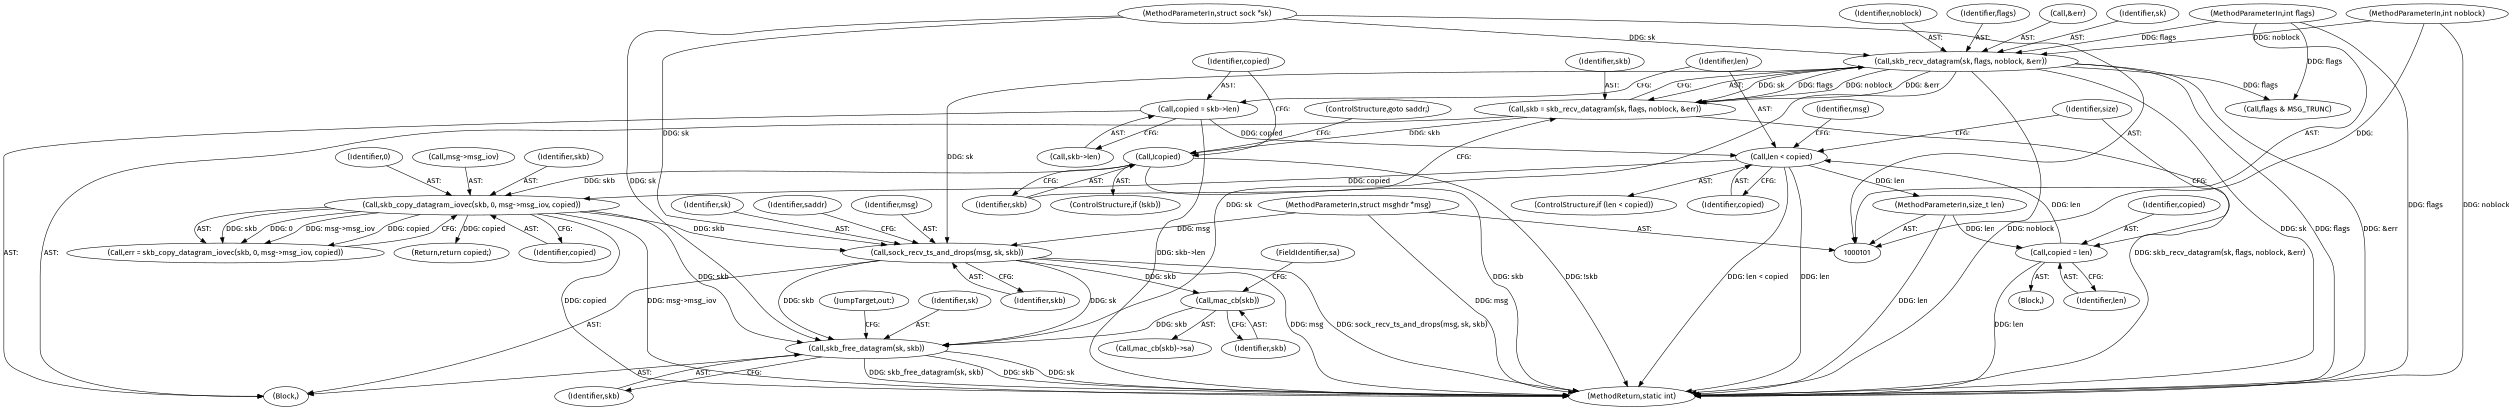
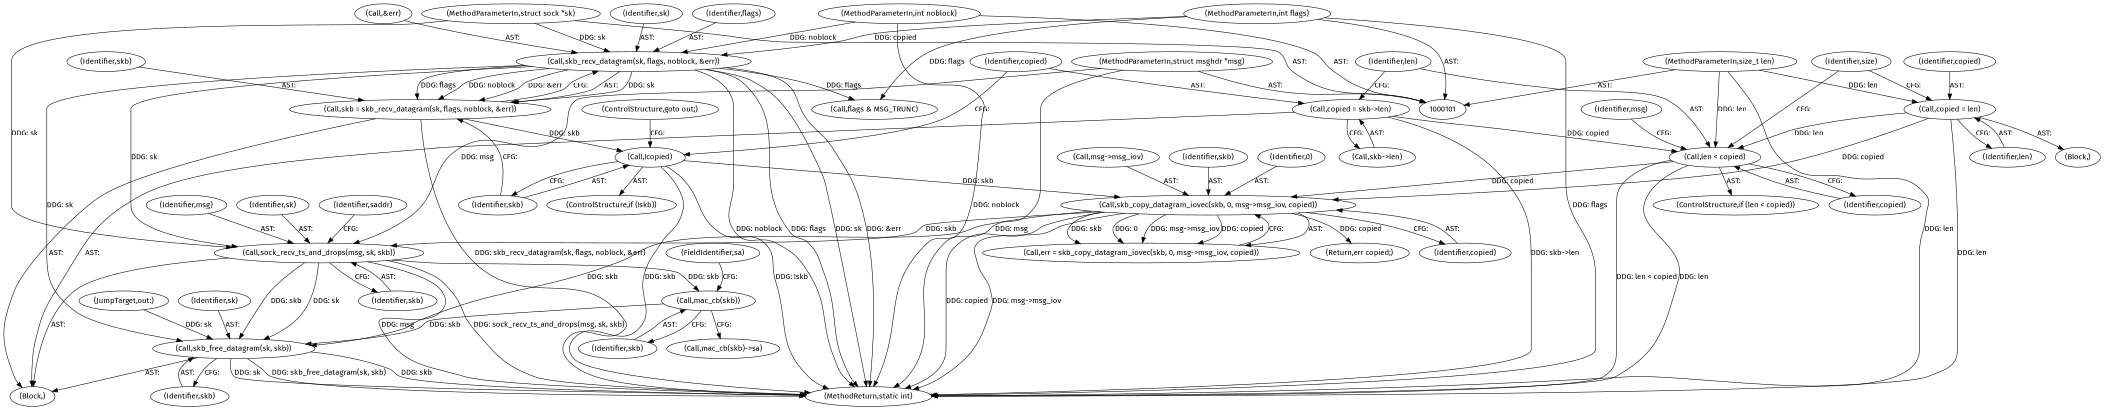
(1888, 14) -> none
(680, 32) -> none
(2159, 38) -> (896, 38)
(1378, 109) -> (650, 109)
(2366, 133) -> (1342, 62)
(1858, 179) -> (1718, 107)
none -> (1637, 182)
(452, 253) -> (1360, 253)
(874, 325) -> (199, 325)
(1209, 325) -> (725, 325)
